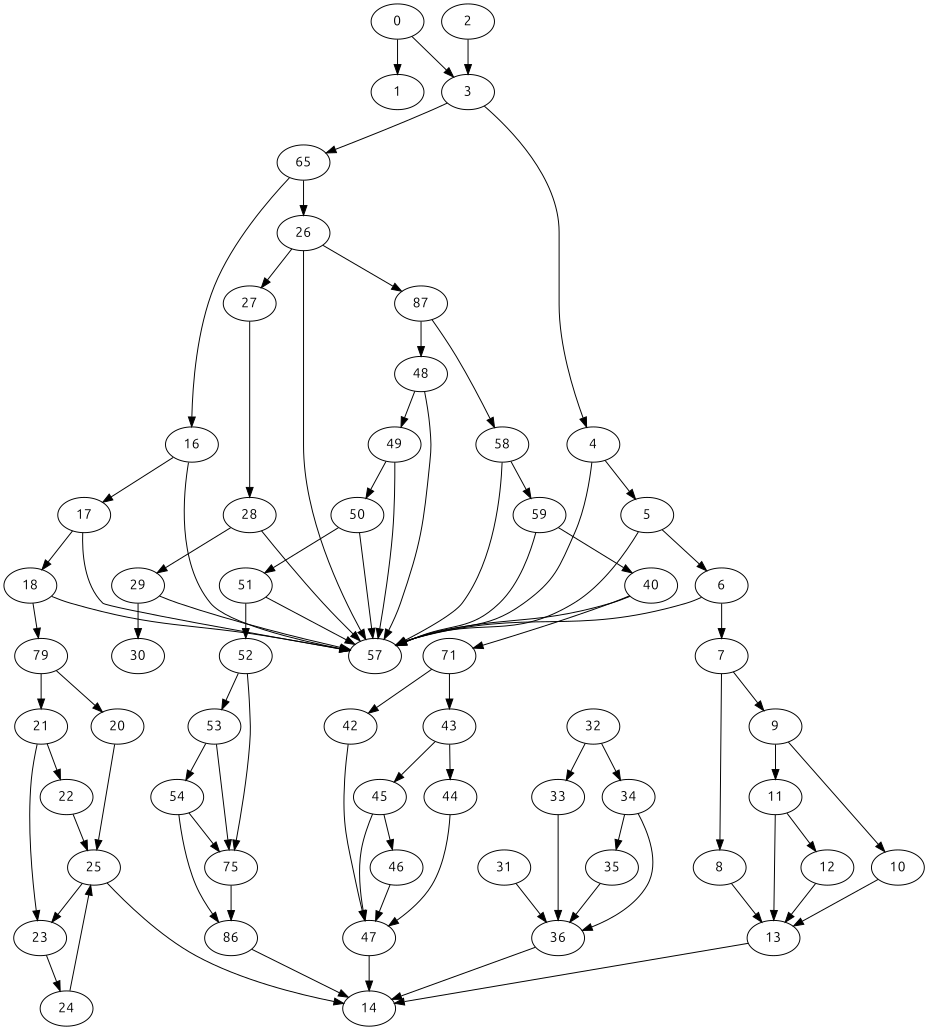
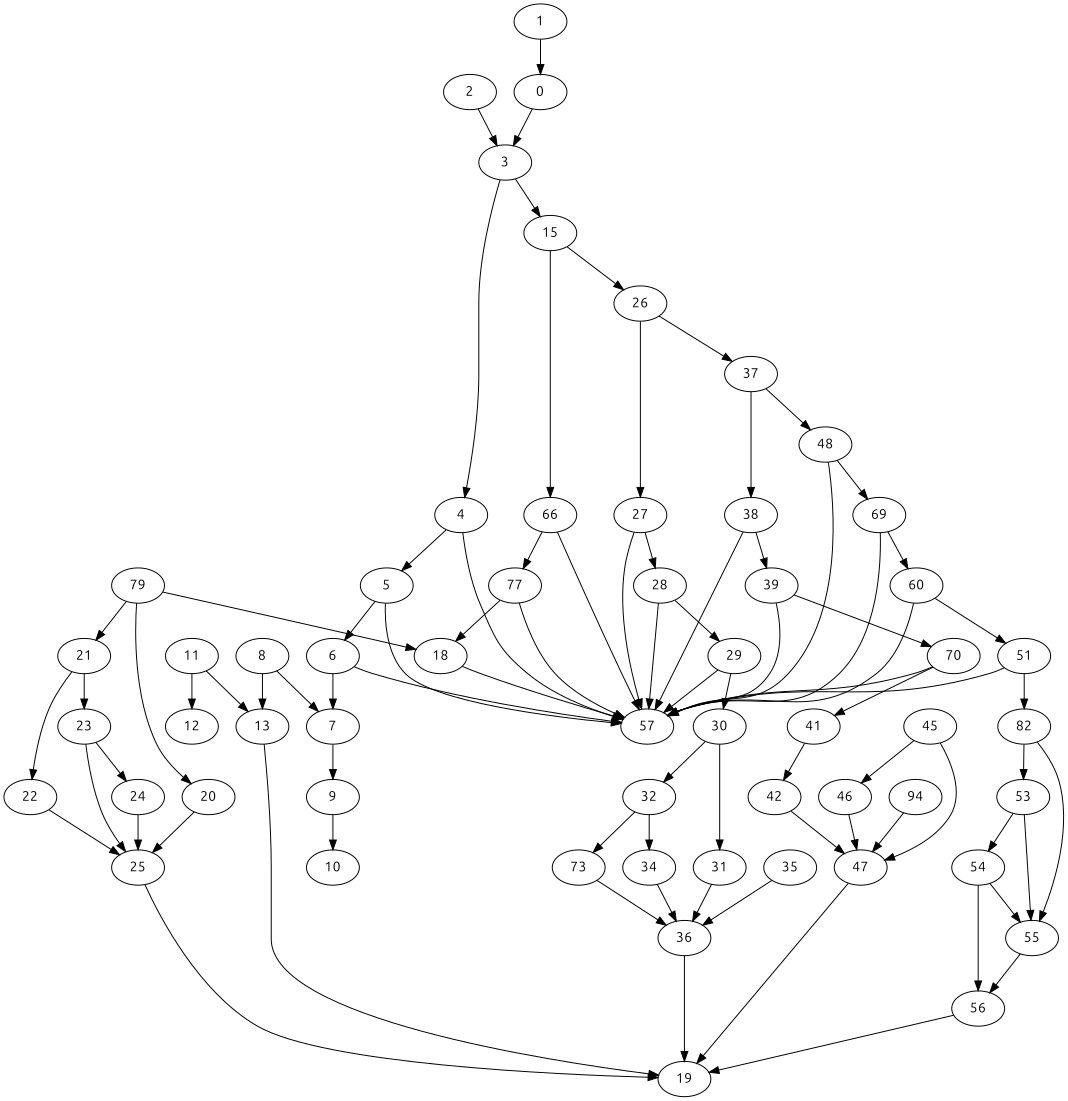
(398, 52) -> (540, 52)
(304, 163) -> (550, 233)
(421, 304) -> (751, 374)
(192, 445) -> (550, 515)
(395, 445) -> (879, 515)
(502, 445) -> (751, 515)
(304, 446) -> (623, 616)
(84, 515) -> (515, 586)
(357, 515) -> (916, 586)
(540, 515) -> (772, 586)
(651, 586) -> (954, 656)
(35, 616) -> (285, 619)
(246, 656) -> (1024, 727)
(449, 656) -> (814, 727)
(449, 727) -> none
(721, 757) -> (294, 688)
(776, 757) -> none
none -> (688, 758)
none -> (720, 792)
(450, 797) -> (916, 797)
(558, 797) -> (579, 868)
(622, 827) -> none
(231, 868) -> (1032, 938)
(70, 899) -> (96, 796)
(804, 899) -> none
(840, 900) -> none
(231, 938) -> (978, 1009)
(369, 1009) -> (684, 1079)
